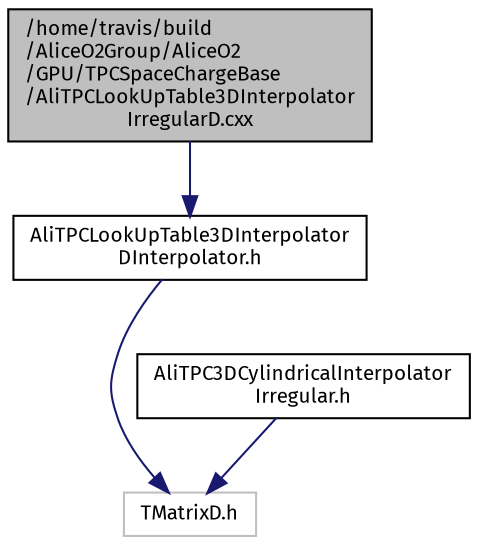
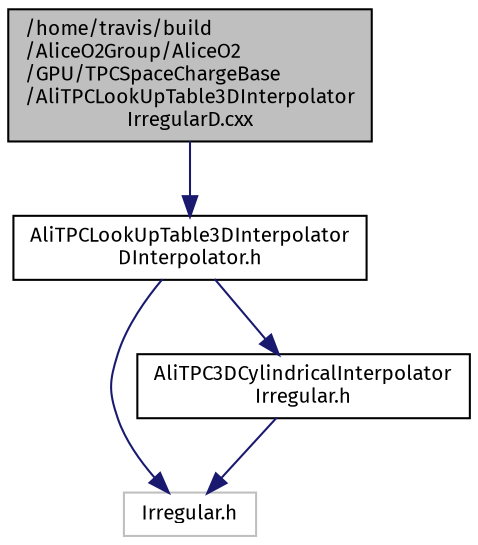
none -> (240, 309)
(190, 514) -> (190, 514)
